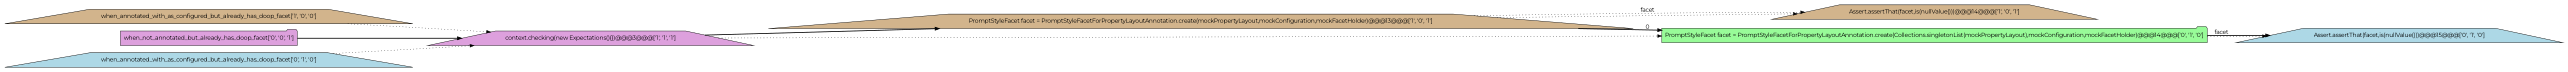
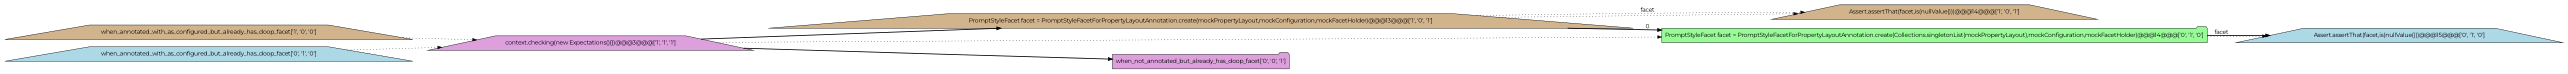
(377, 38) -> (926, 54)
